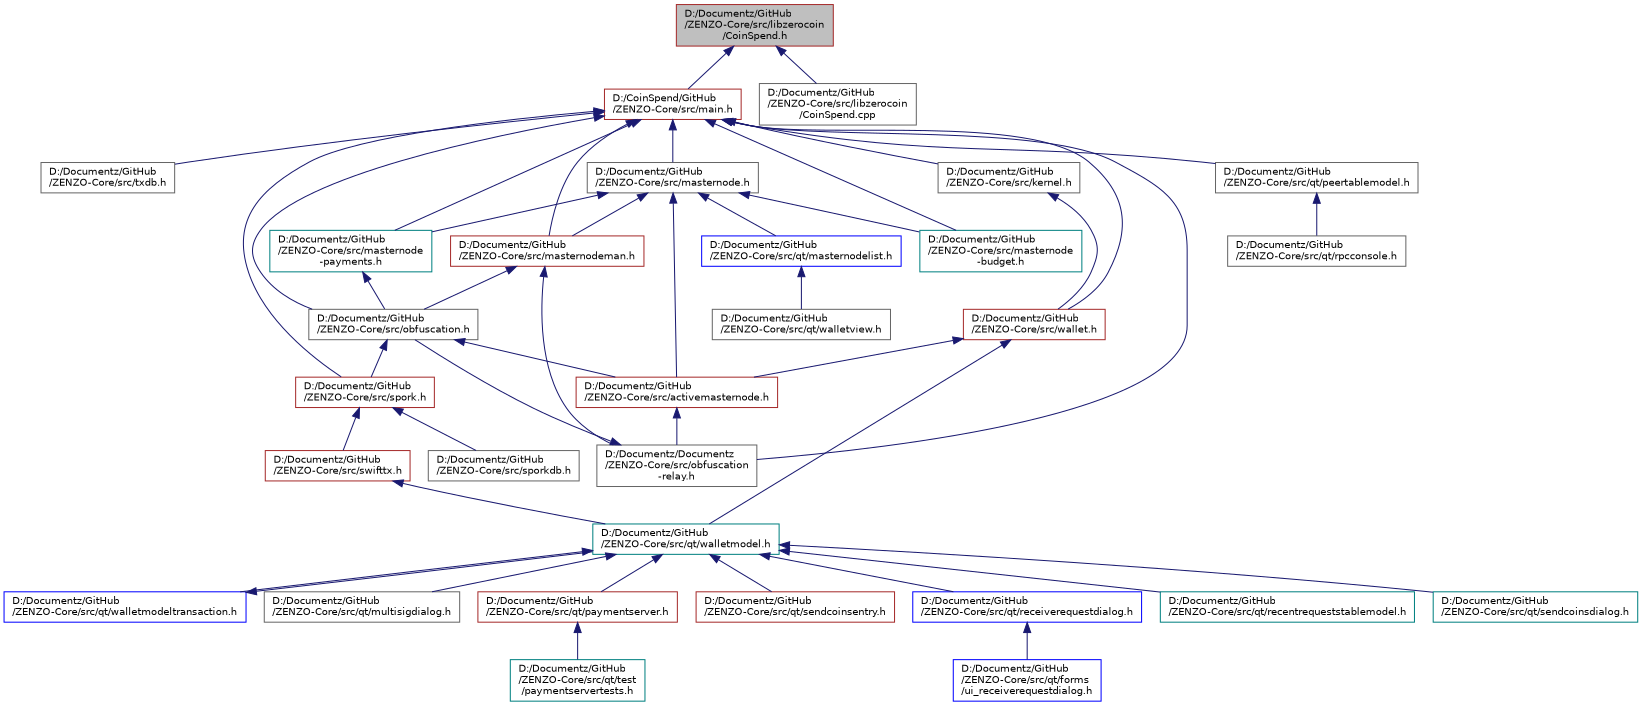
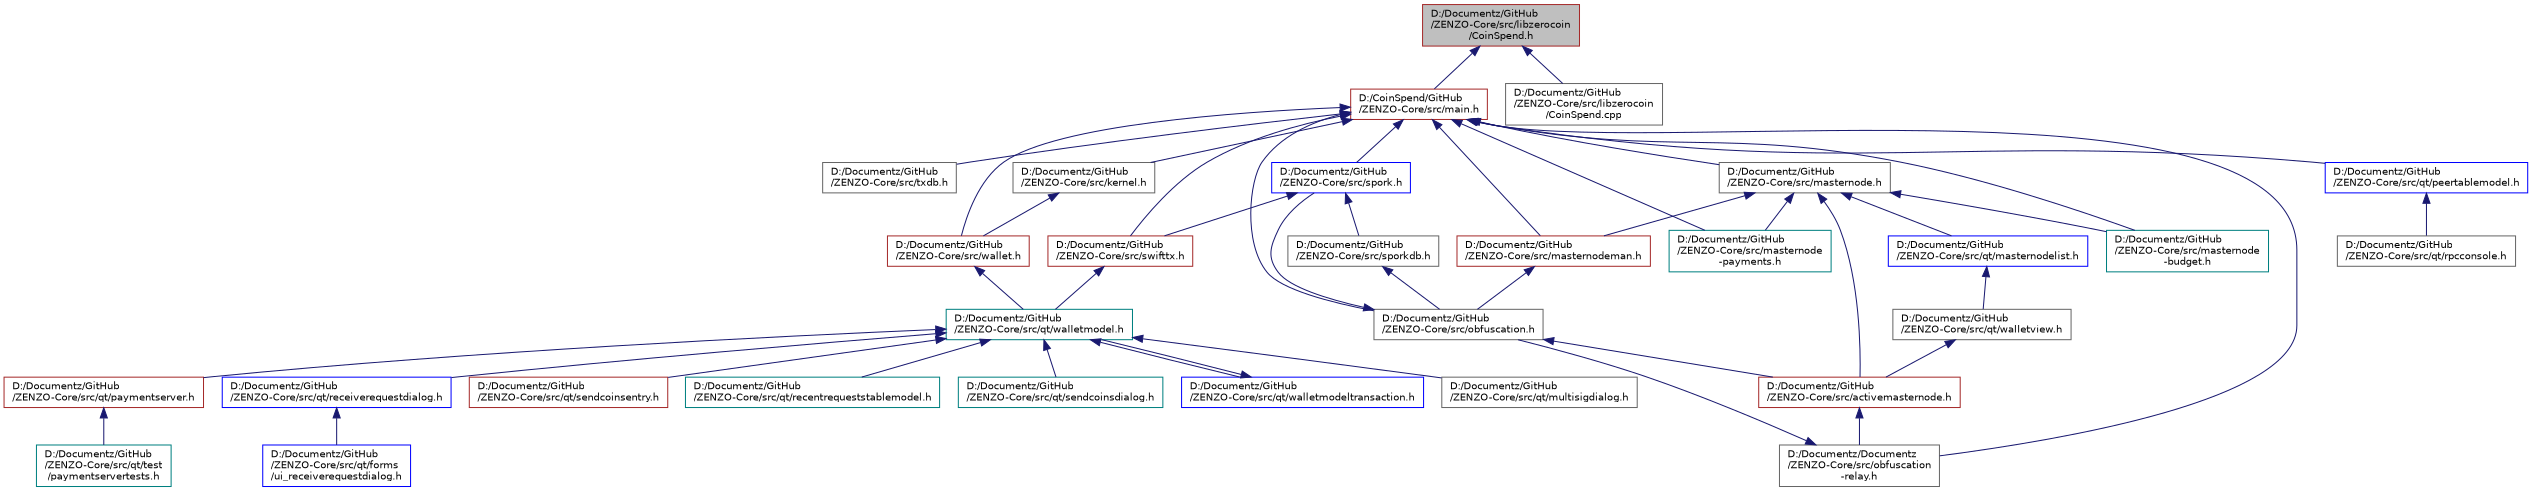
none -> (1222, 154)
(1317, 178) -> (2426, 178)
(376, 295) -> (1415, 291)
(854, 359) -> (1916, 361)
(550, 374) -> none
(365, 392) -> (1341, 178)
